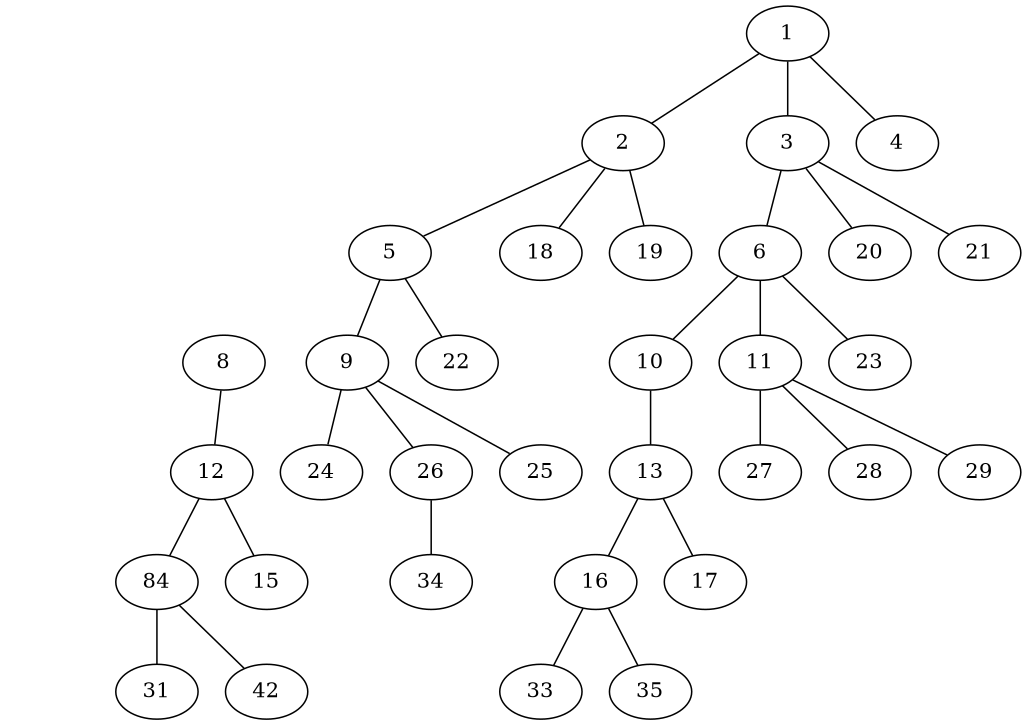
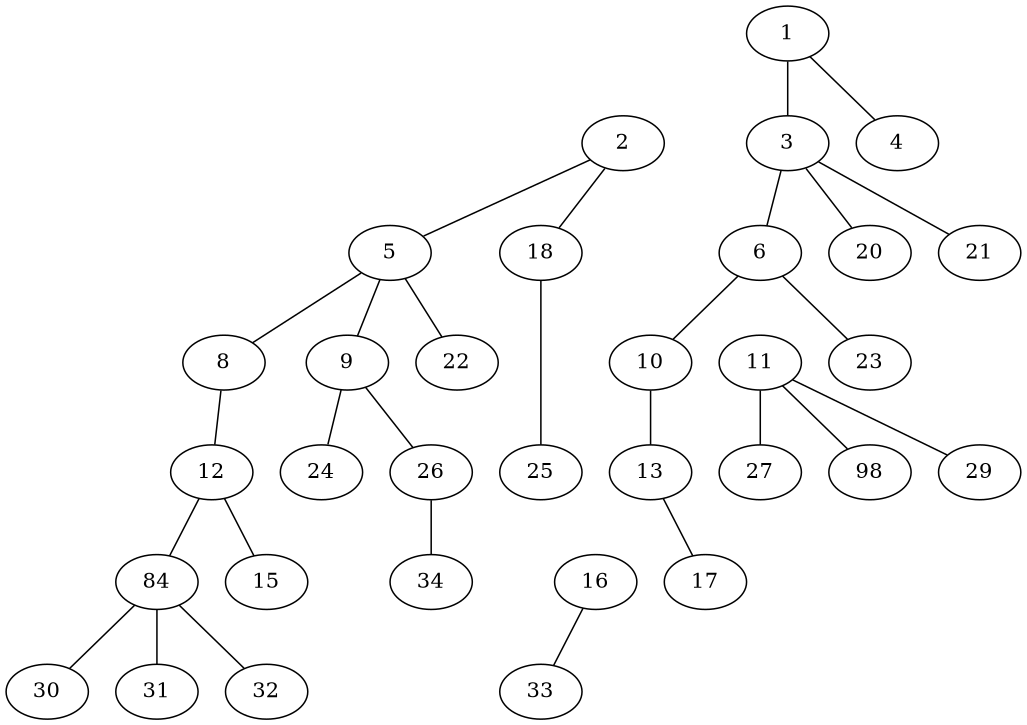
(705, 88) -> none
(651, 253) -> none
none -> (307, 308)
(760, 308) -> none
(444, 417) -> (541, 363)
(870, 472) -> (870, 472)
(623, 527) -> none
none -> (47, 692)
(267, 692) -> (267, 692)
(651, 692) -> none
